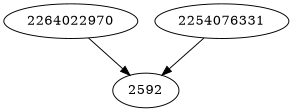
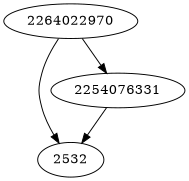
none -> (92, 52)
(146, 90) -> (71, 160)
